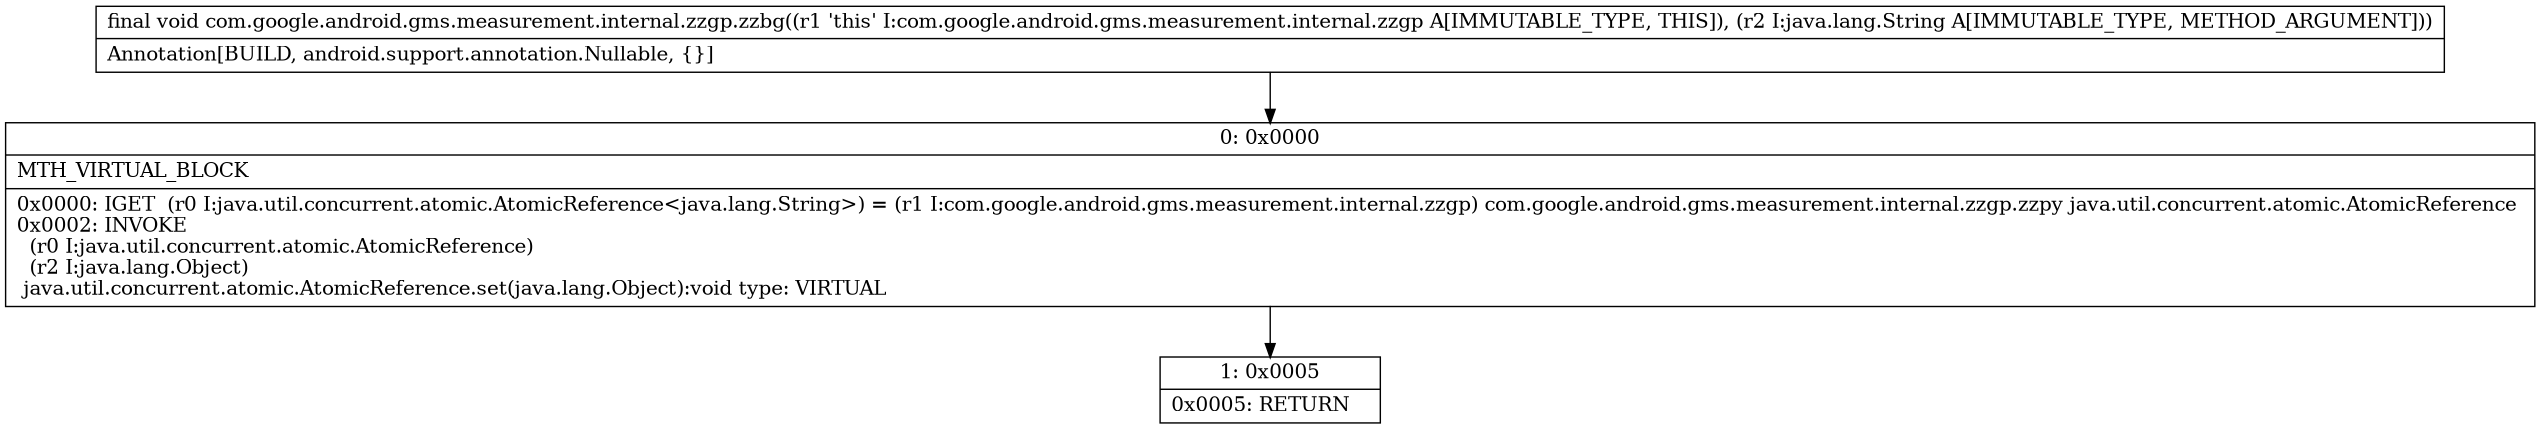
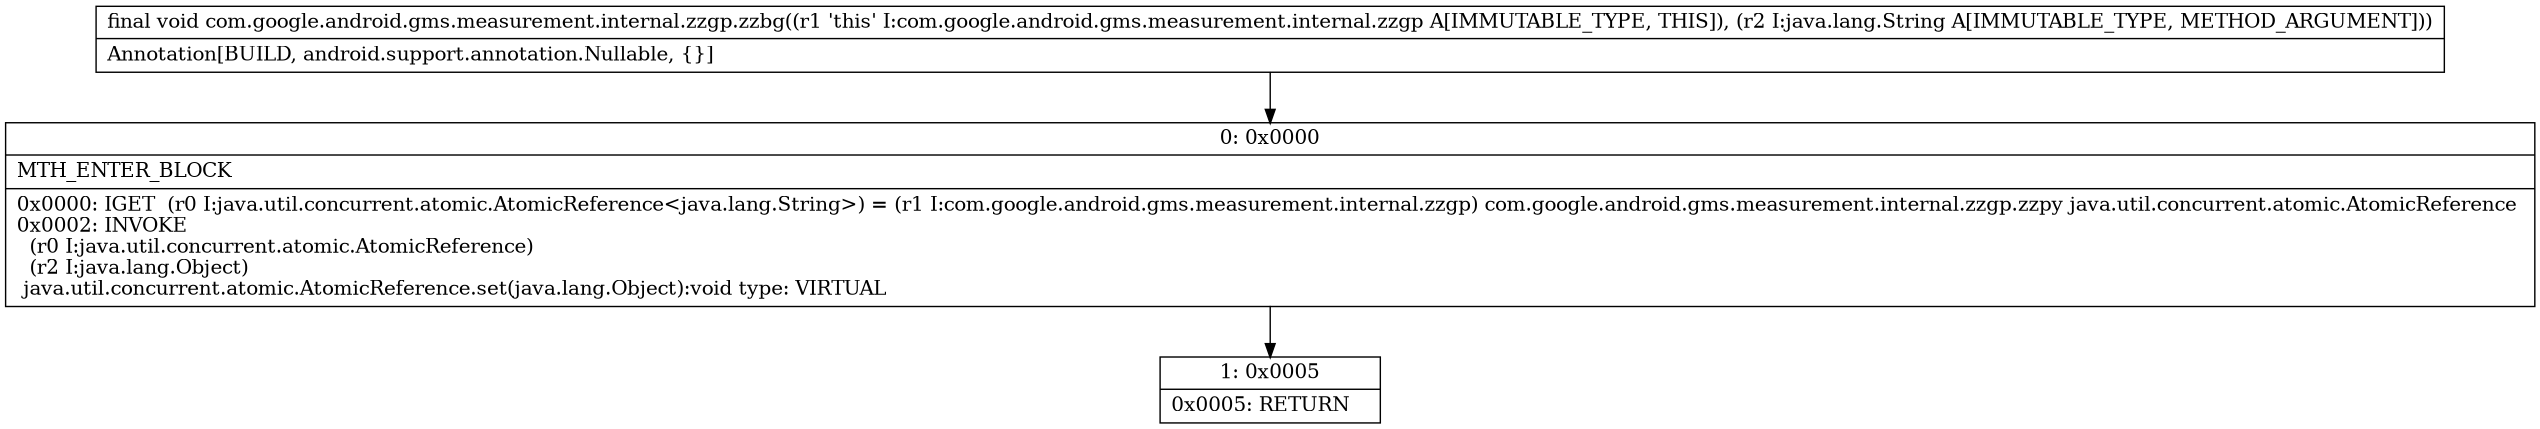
(133, 171) -> (125, 171)
